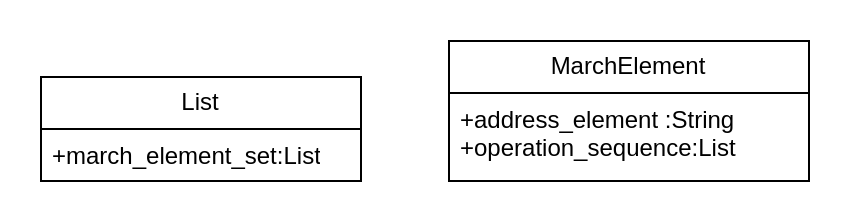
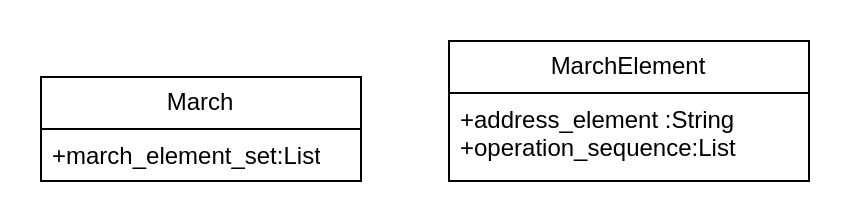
(201, 103) -> (201, 103)
